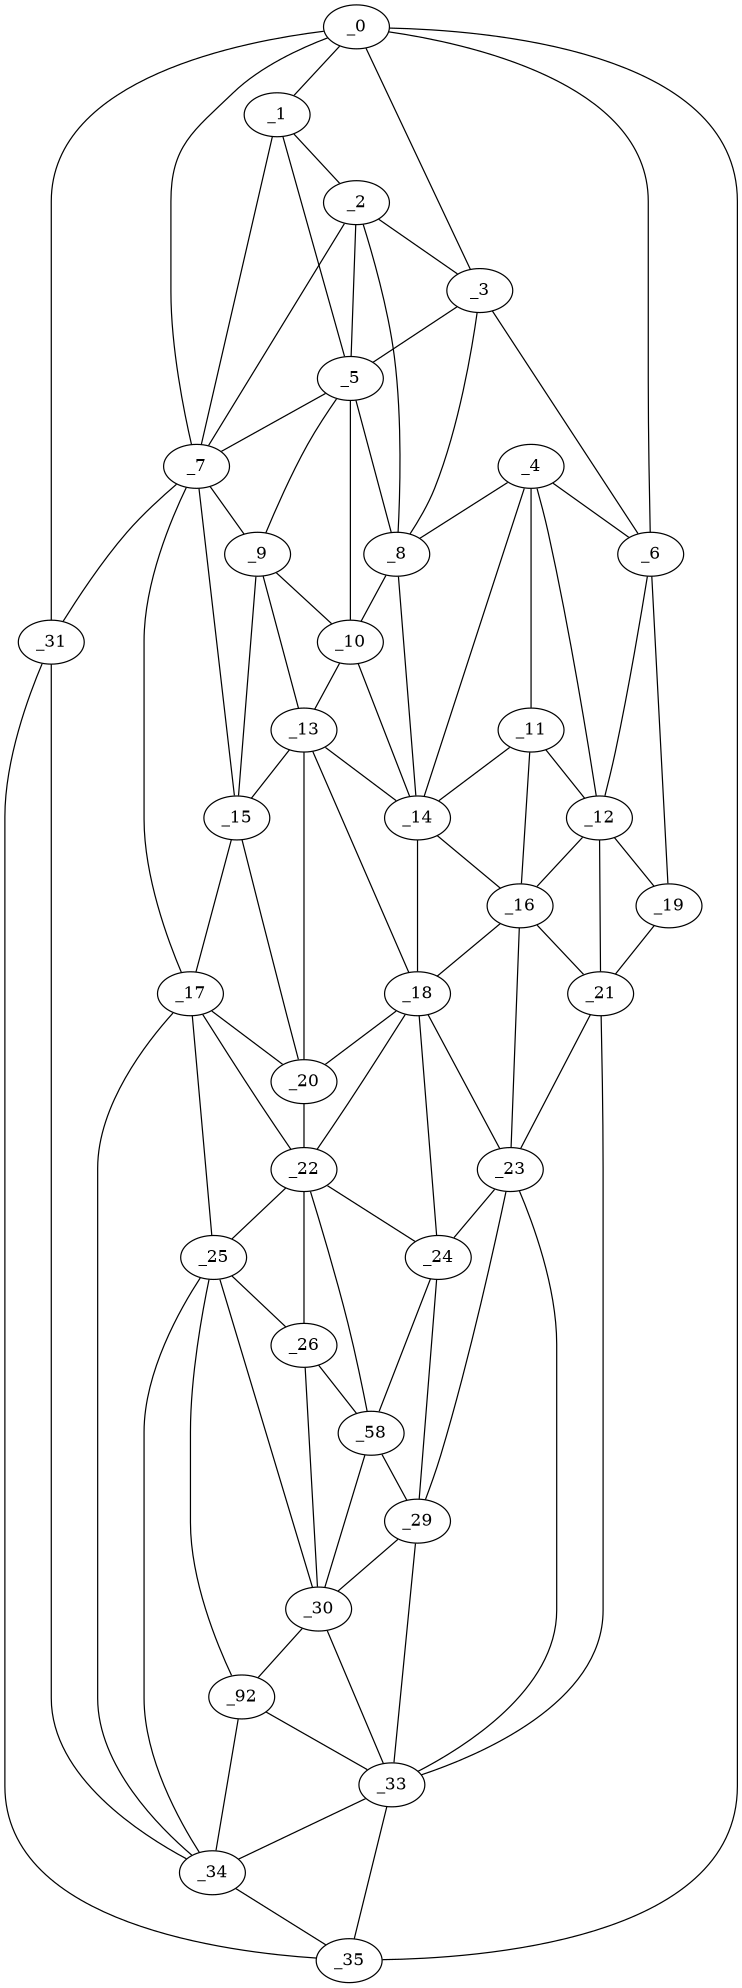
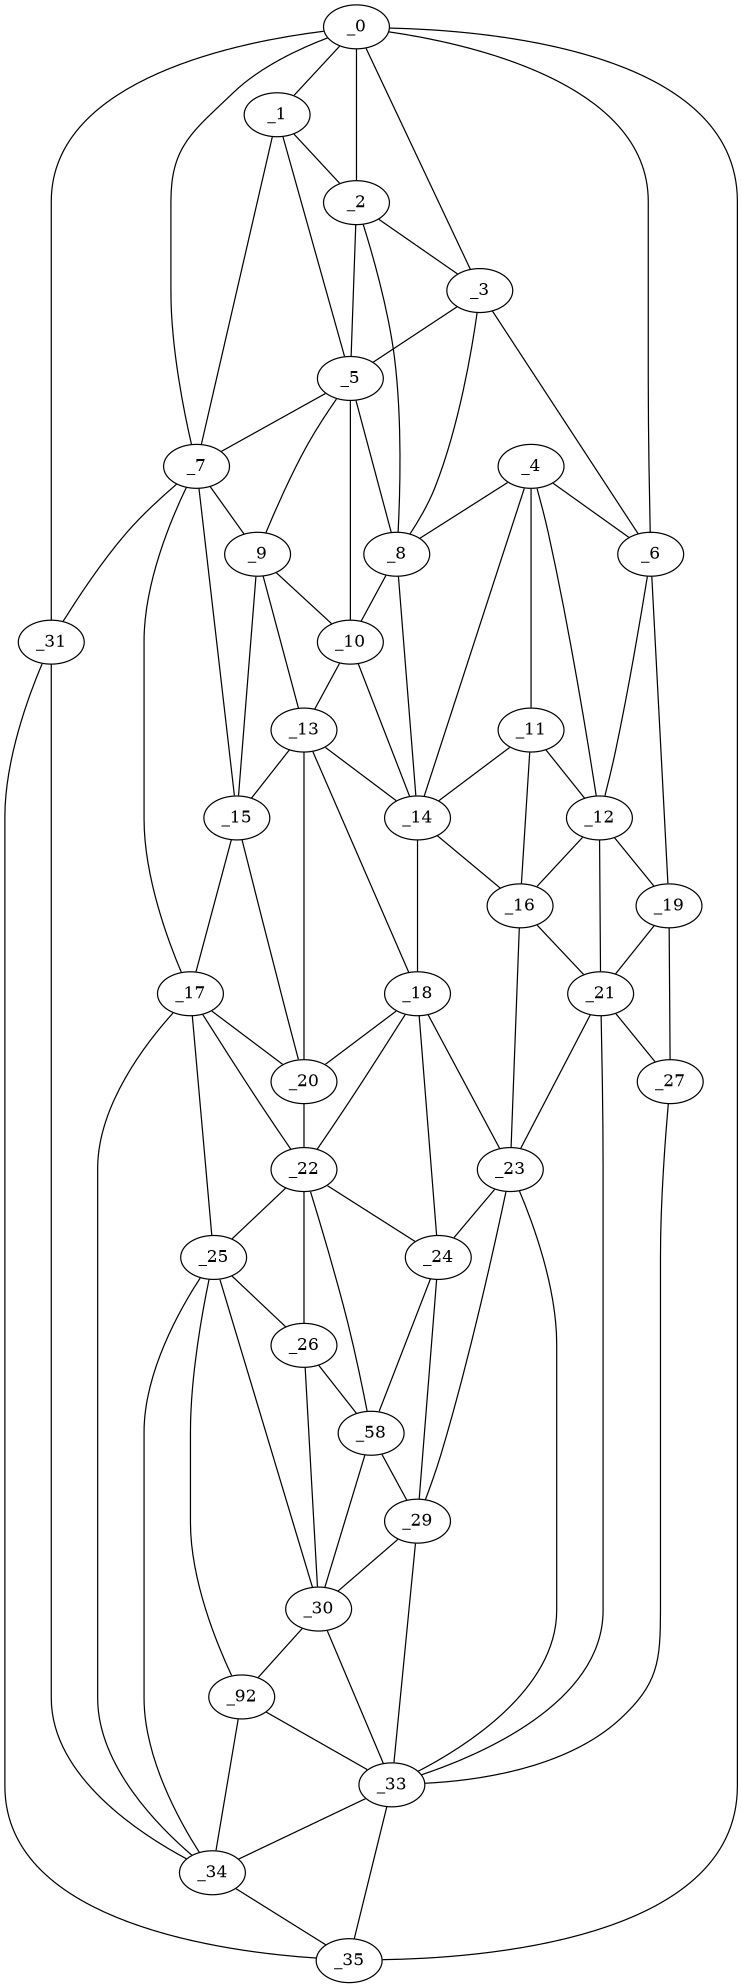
(276, 335) -> (356, 115)
(469, 950) -> none
none -> (670, 1082)
